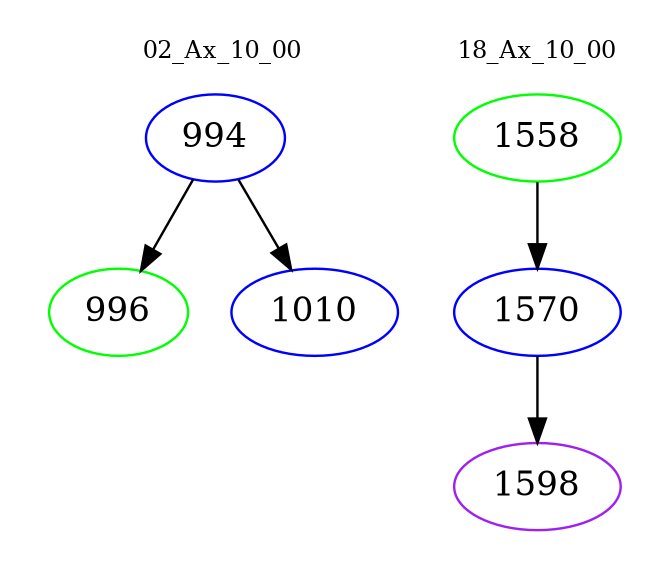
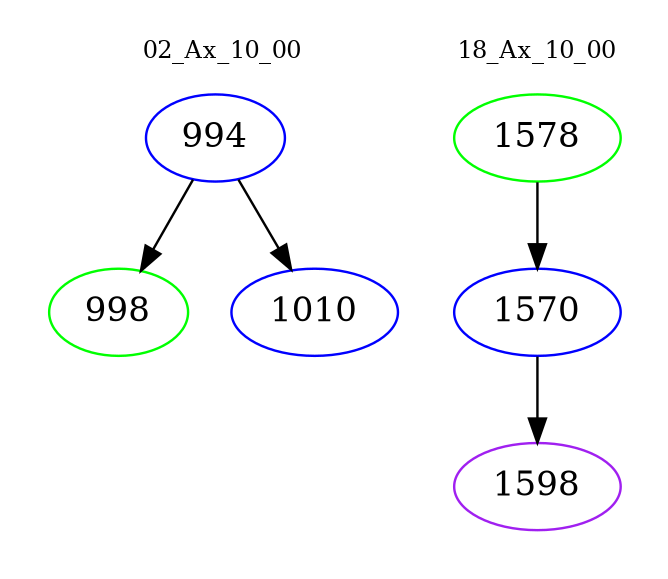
(537, 138) -> (537, 138)
(119, 312) -> (119, 312)
